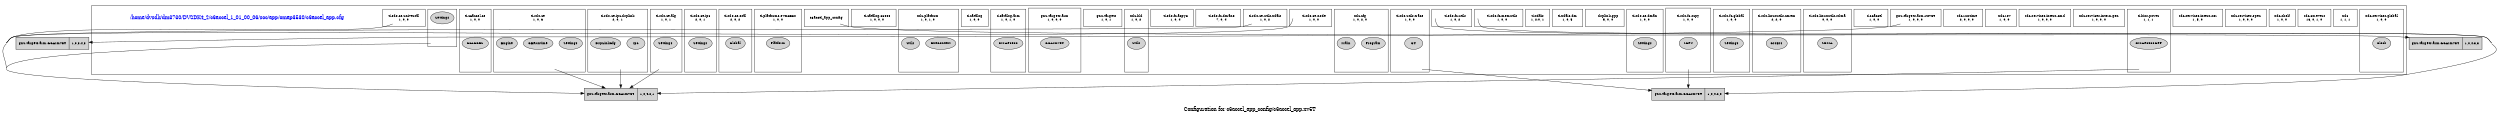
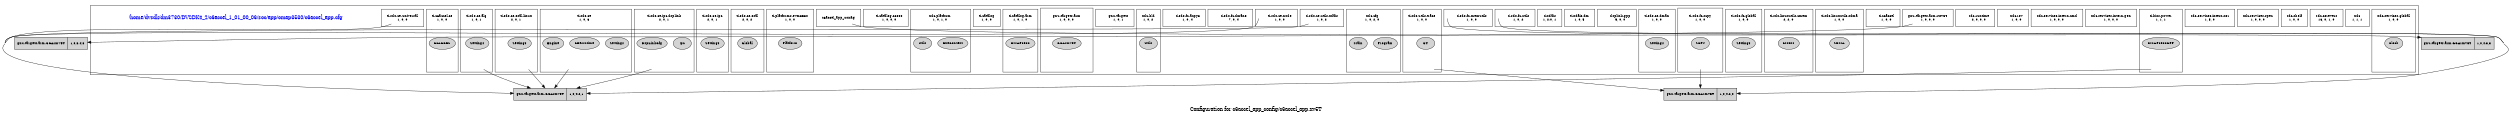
none -> (516, 18)
(1827, 18) -> (1840, 18)
